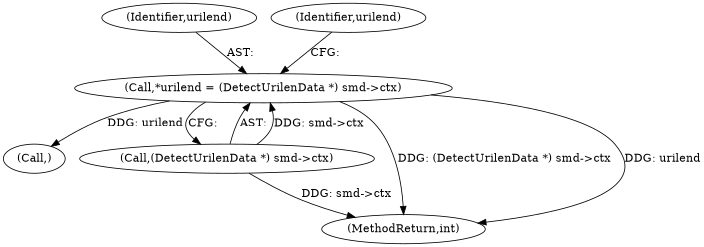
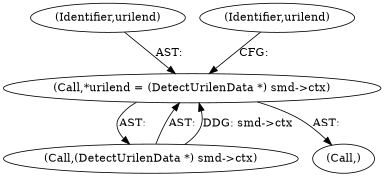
(145, 123) -> (328, 123)
(205, 123) -> (135, 123)
(404, 229) -> none
